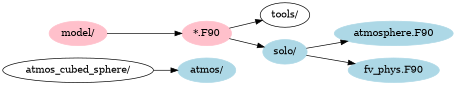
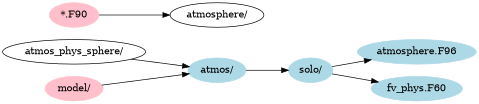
(285, 15) -> (217, 15)
(141, 33) -> (142, 80)
(394, 33) -> (417, 52)
(243, 42) -> (264, 70)
(78, 70) -> (74, 52)
(394, 70) -> (417, 89)
